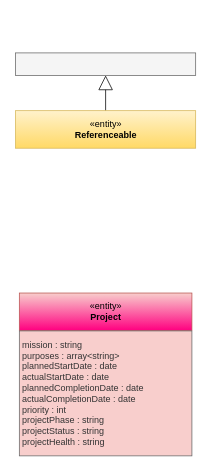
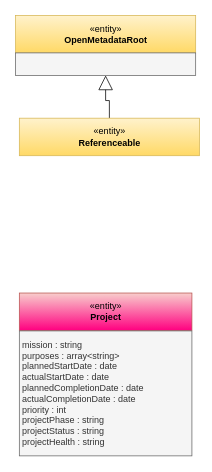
none -> (105, 34)
(105, 129) -> (109, 137)
(105, 393) -> (105, 393)
